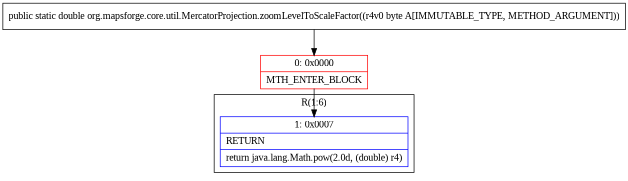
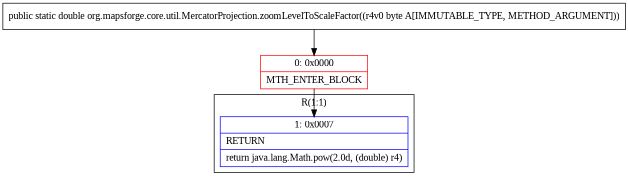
(314, 103) -> (314, 103)
